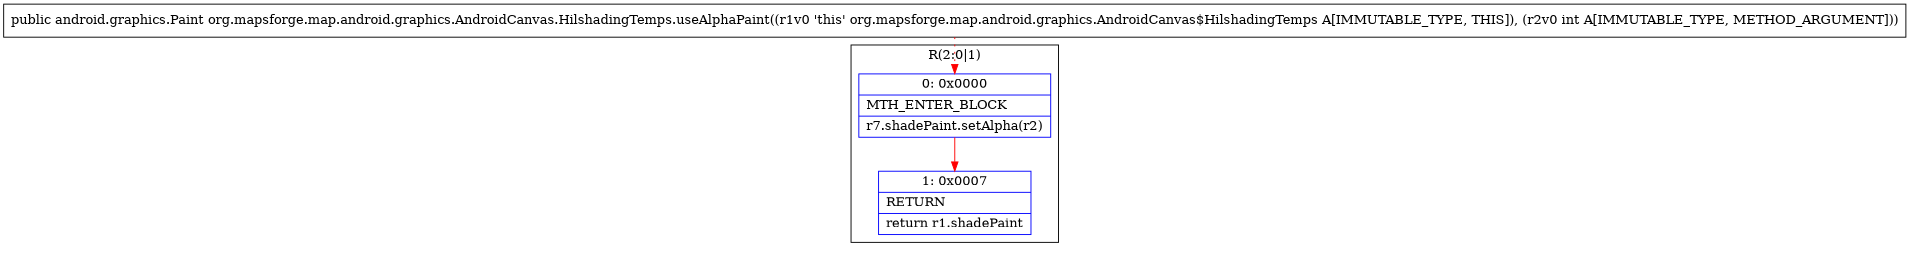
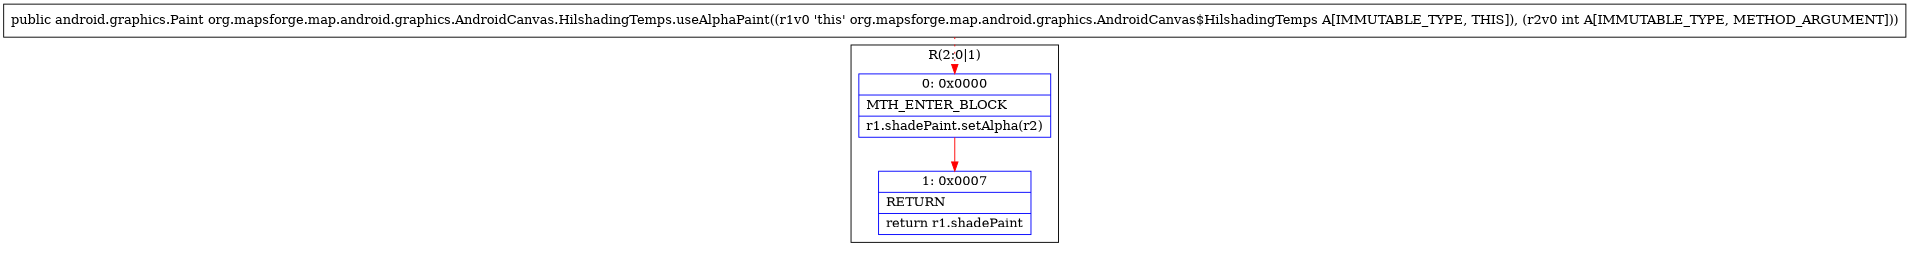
(955, 126) -> (955, 126)
